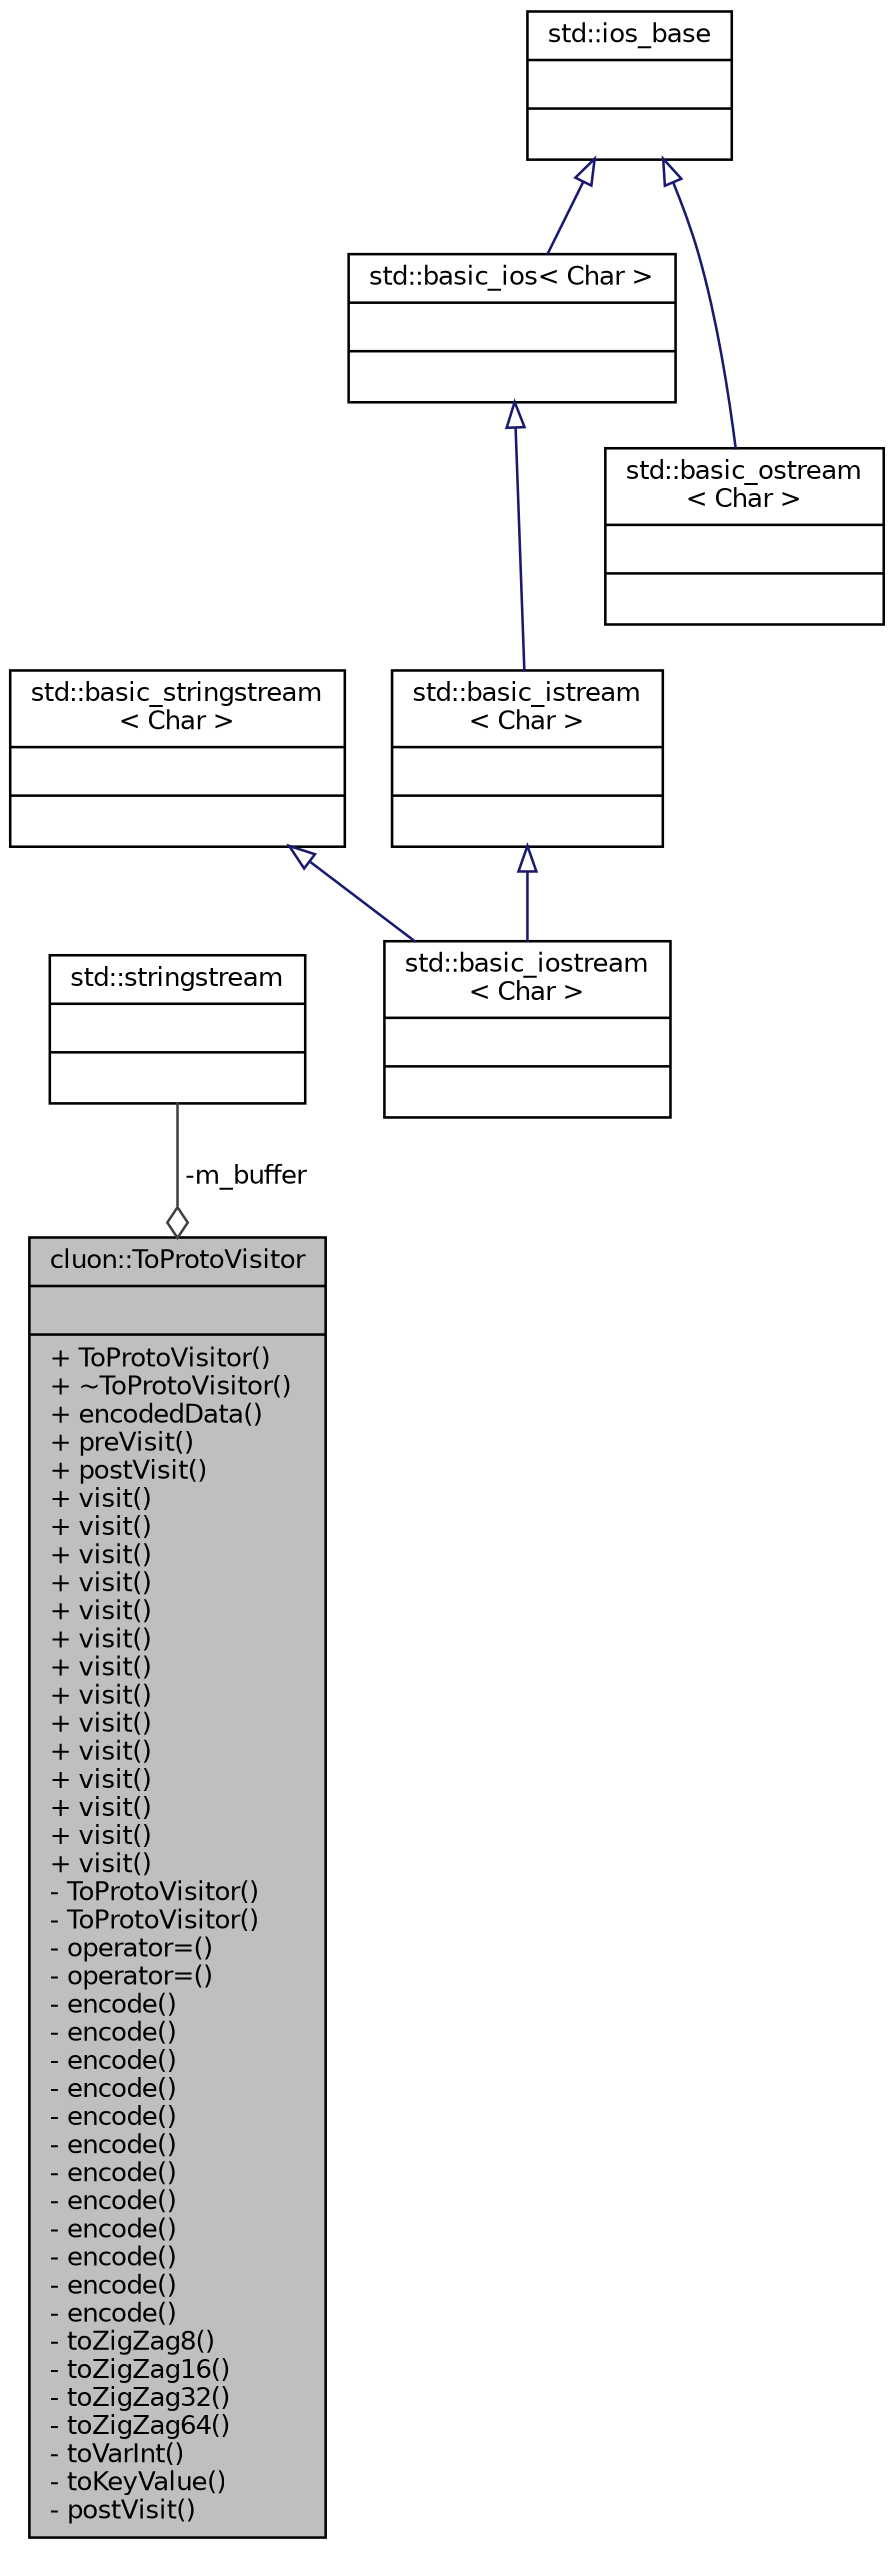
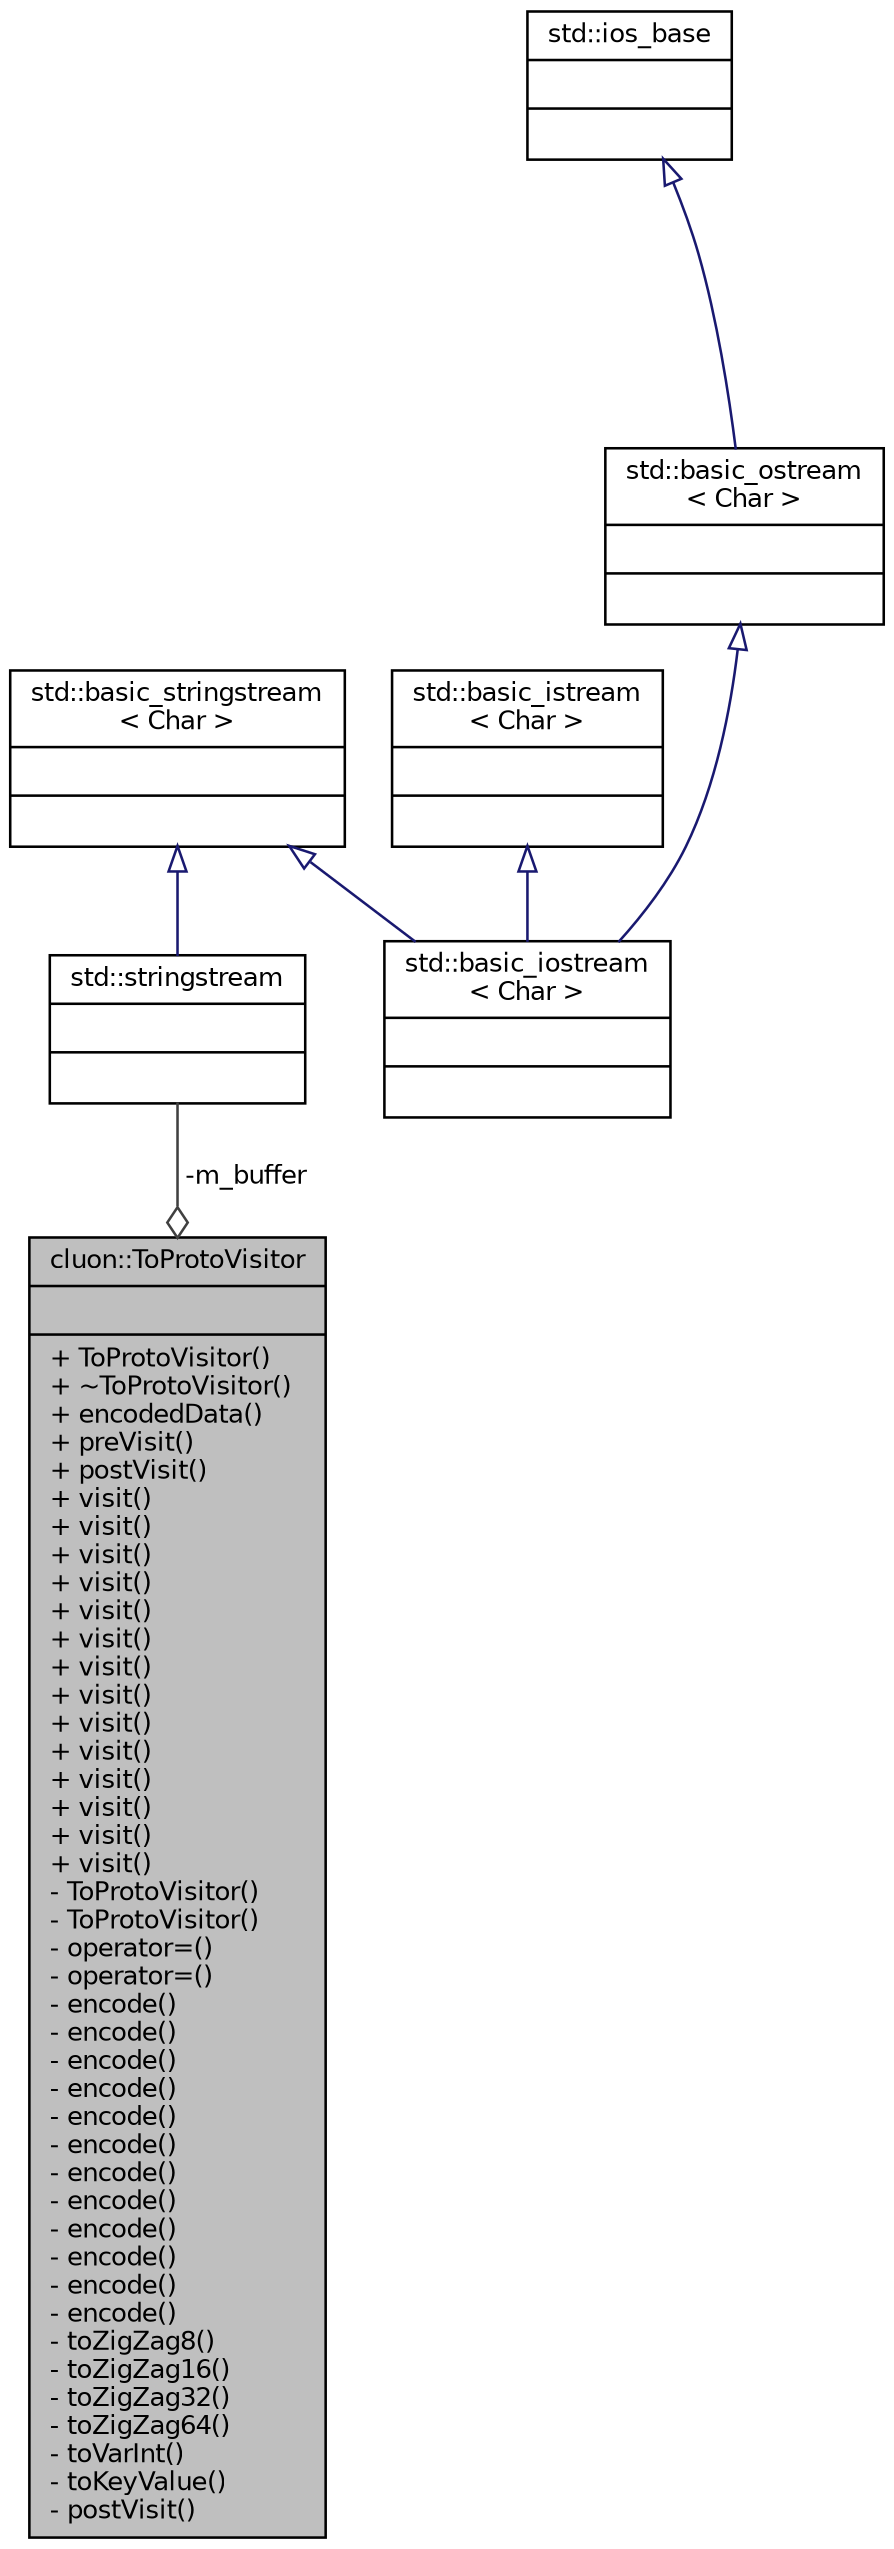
(512, 328) -> none
none -> (703, 806)
none -> (178, 914)
